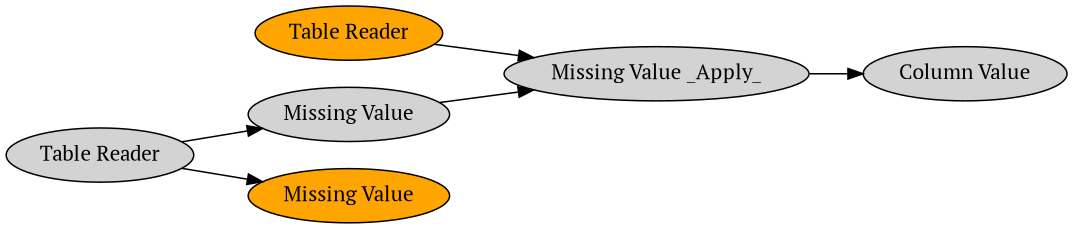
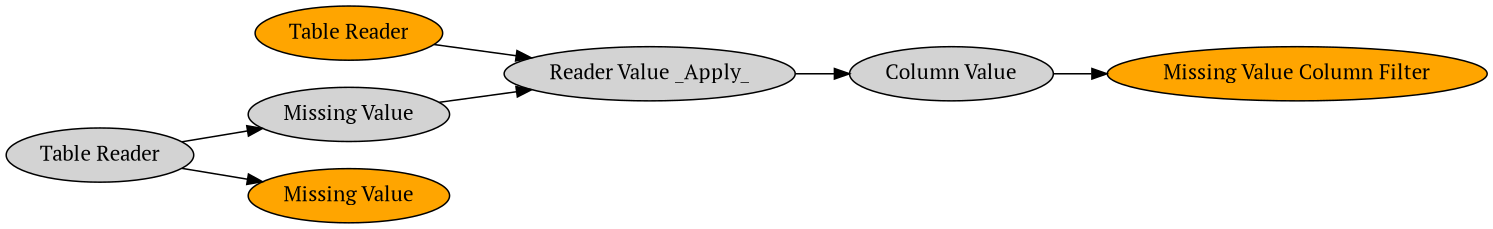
(657, 74) -> (650, 74)
none -> (1297, 74)
